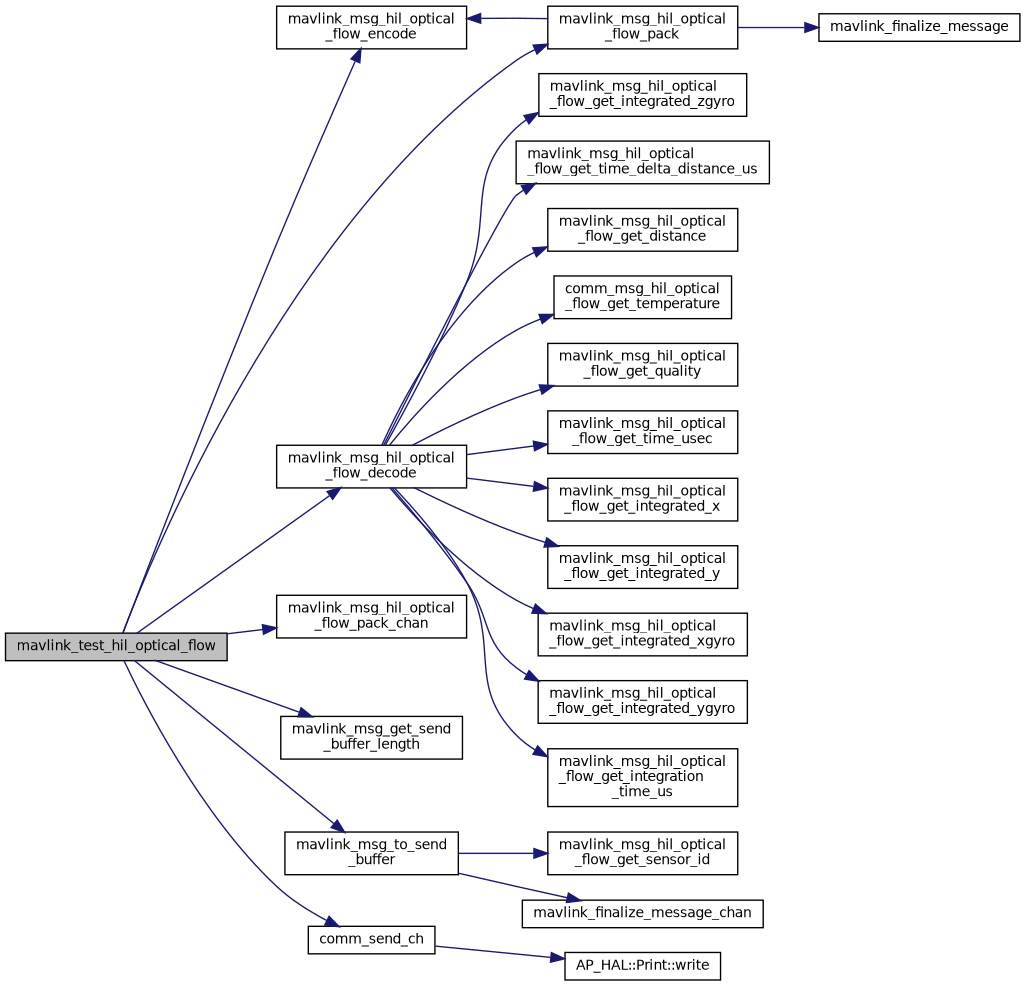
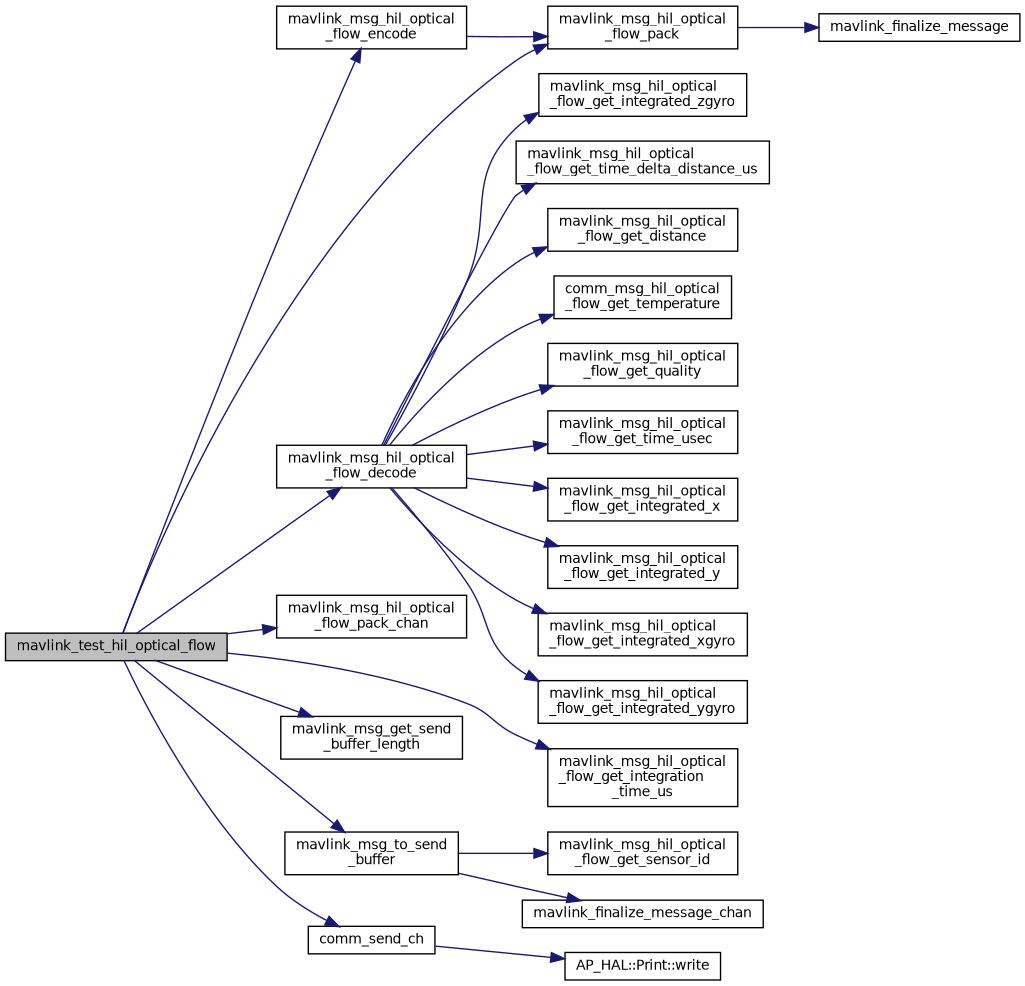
(514, 18) -> (500, 37)
(484, 644) -> (388, 680)
